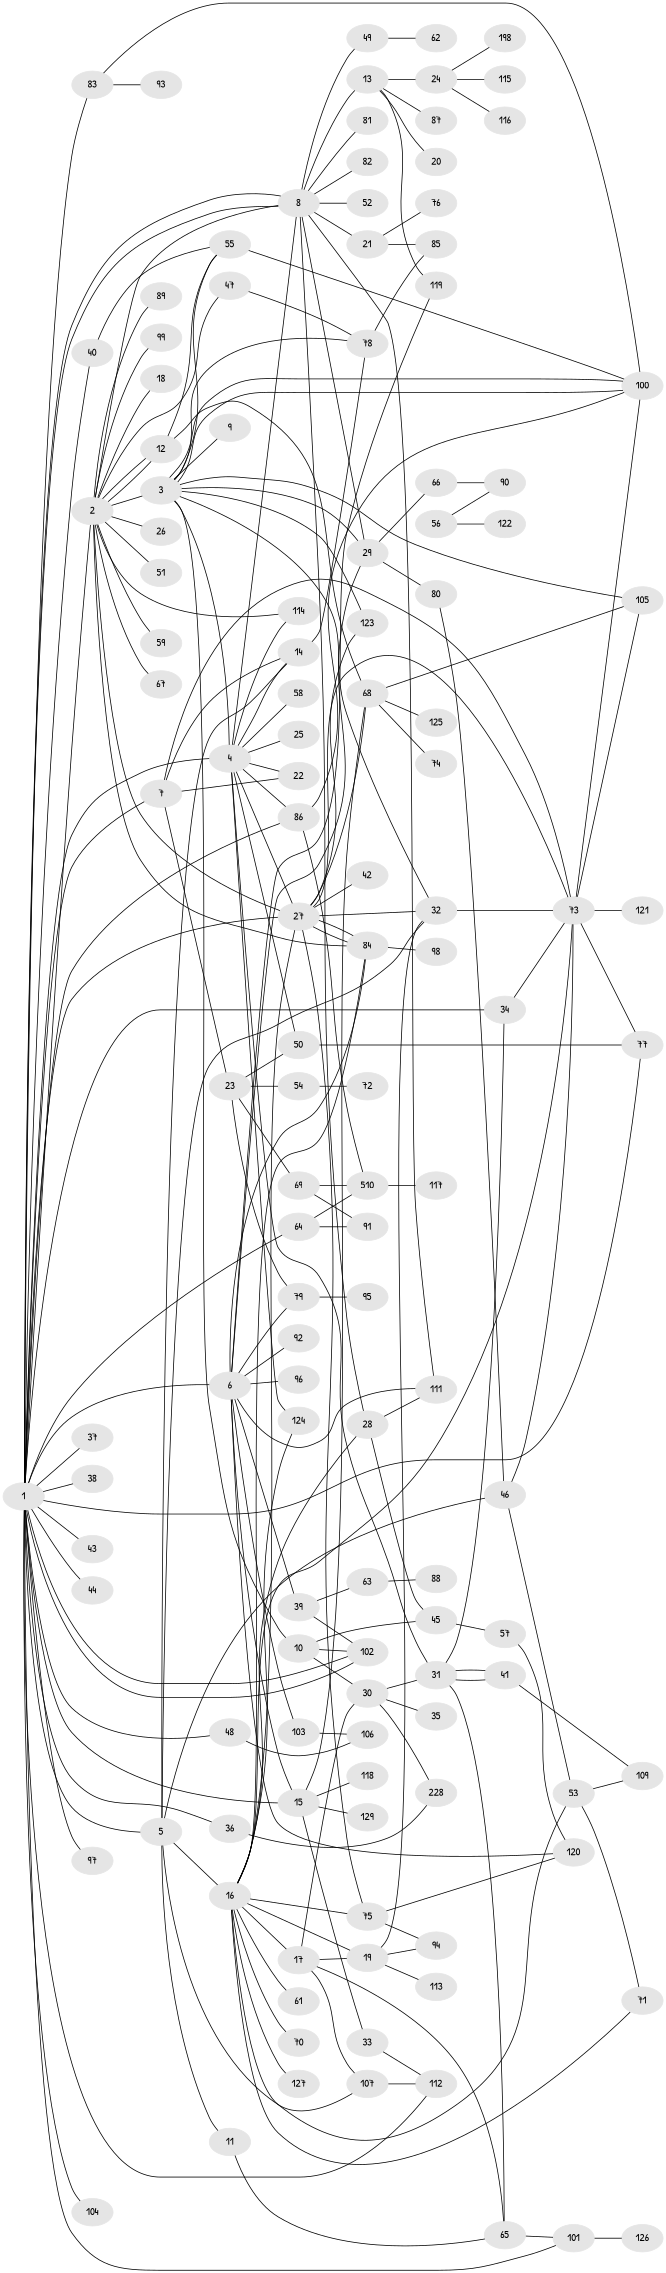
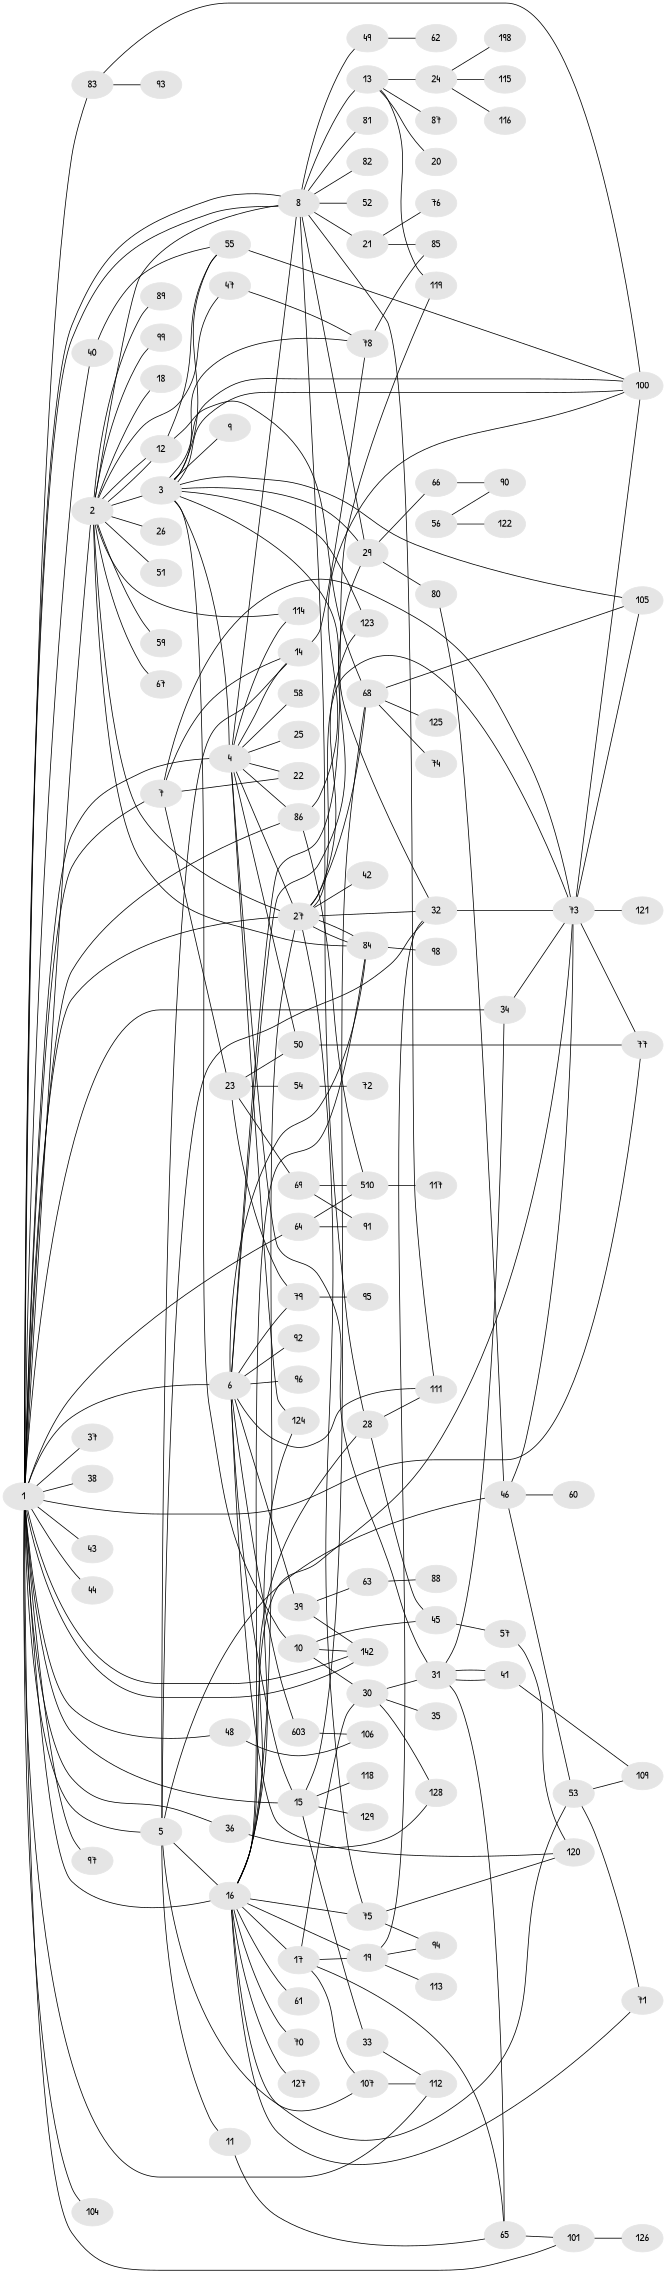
none -> (574, 1495)
(367, 1652) -> (367, 1652)
(299, 1732) -> (299, 1732)
none -> (46, 1770)
(436, 1793) -> (436, 1793)
